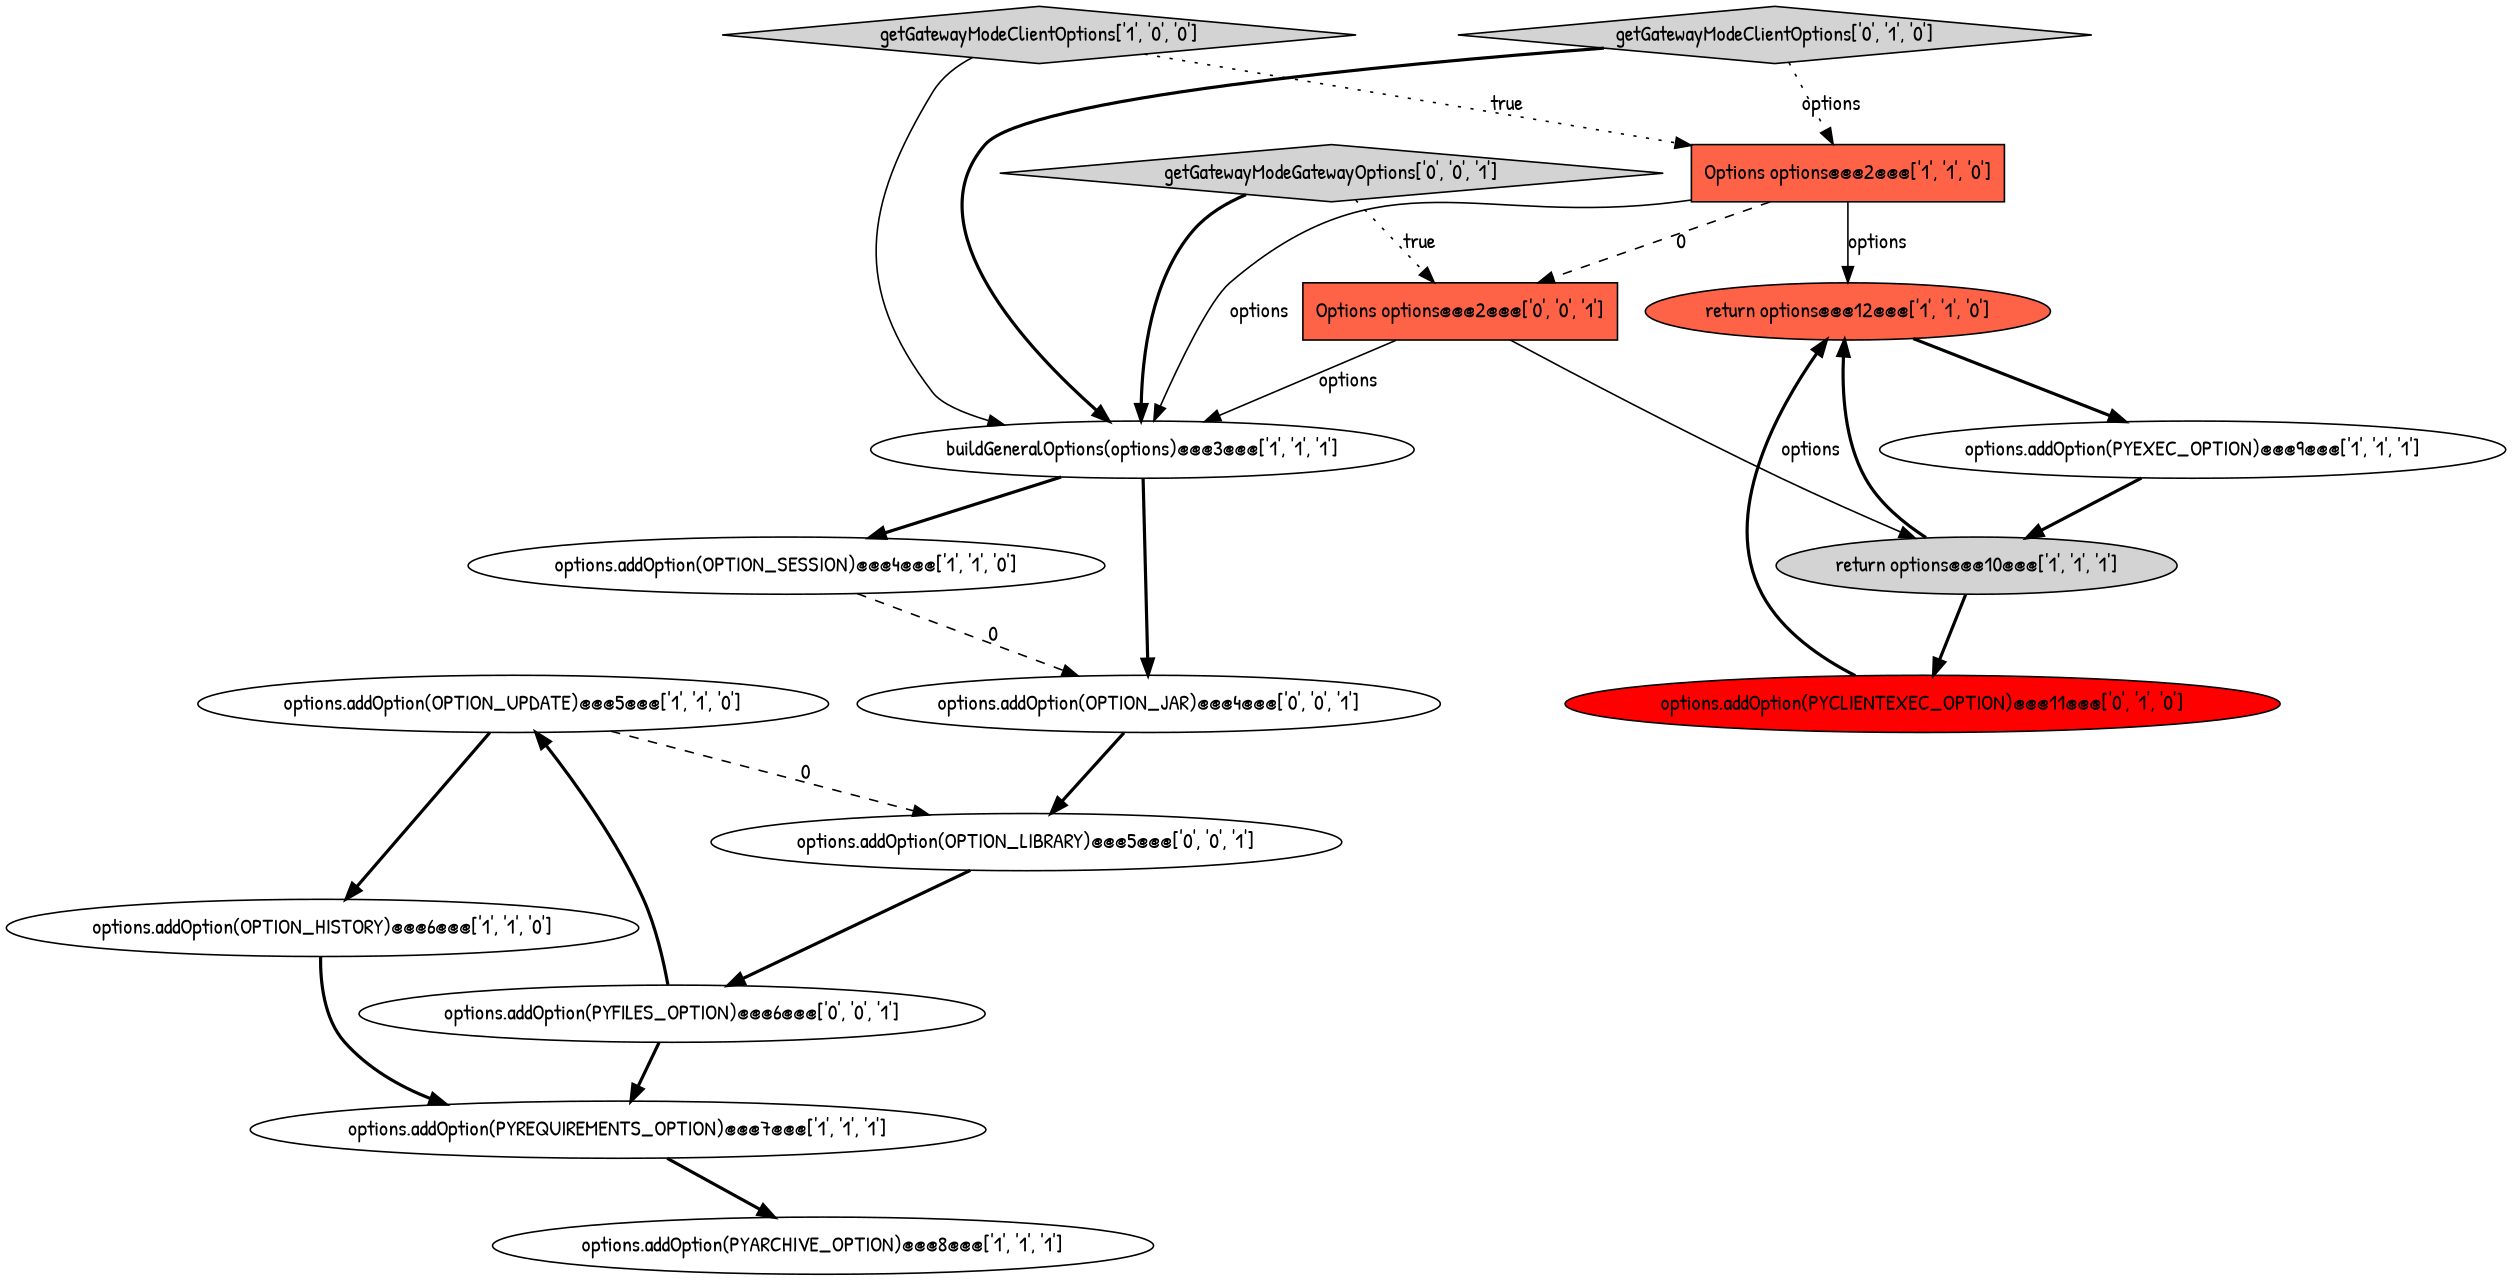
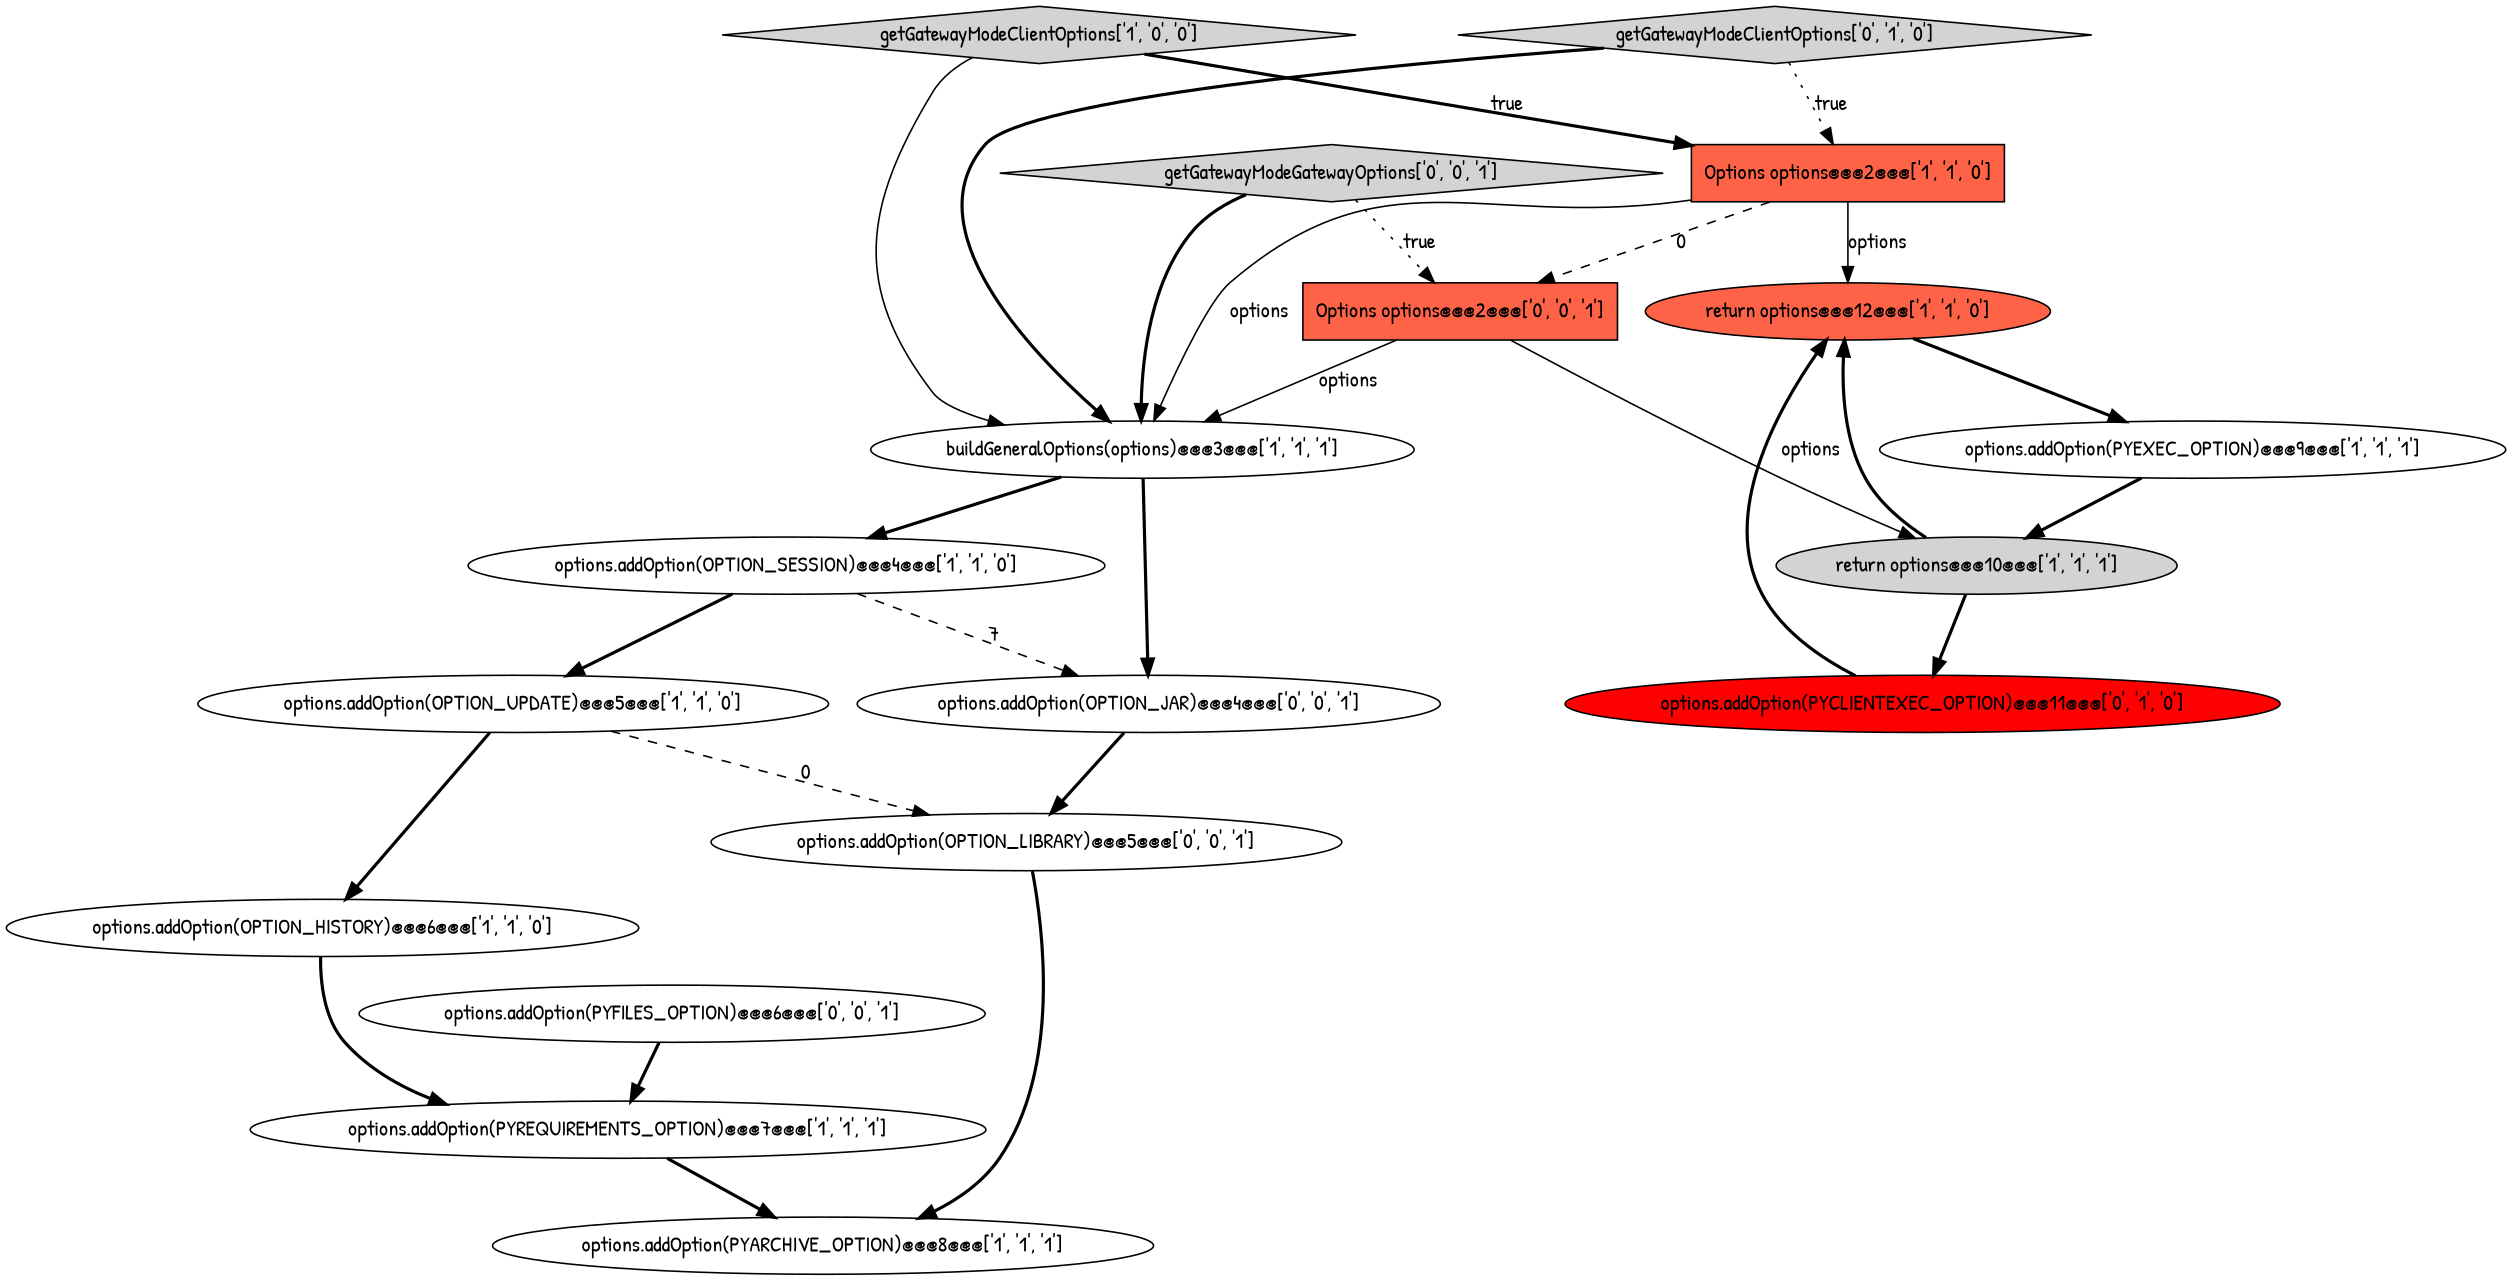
(1410, 98) -> (1410, 98)
(1831, 104) -> (1831, 104)
(994, 635) -> (994, 635)
(622, 858) -> (657, 631)
(856, 925) -> (1037, 1060)
